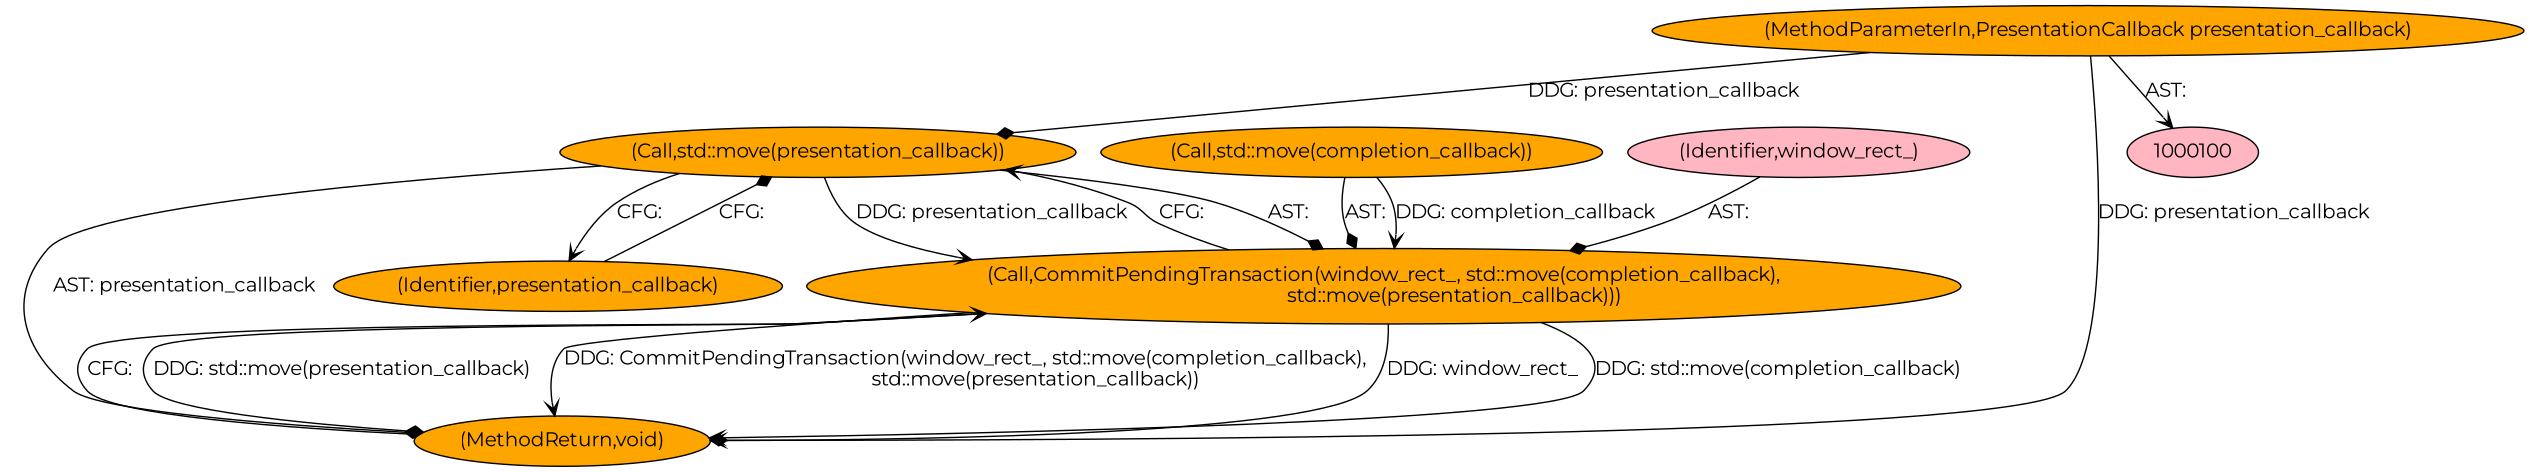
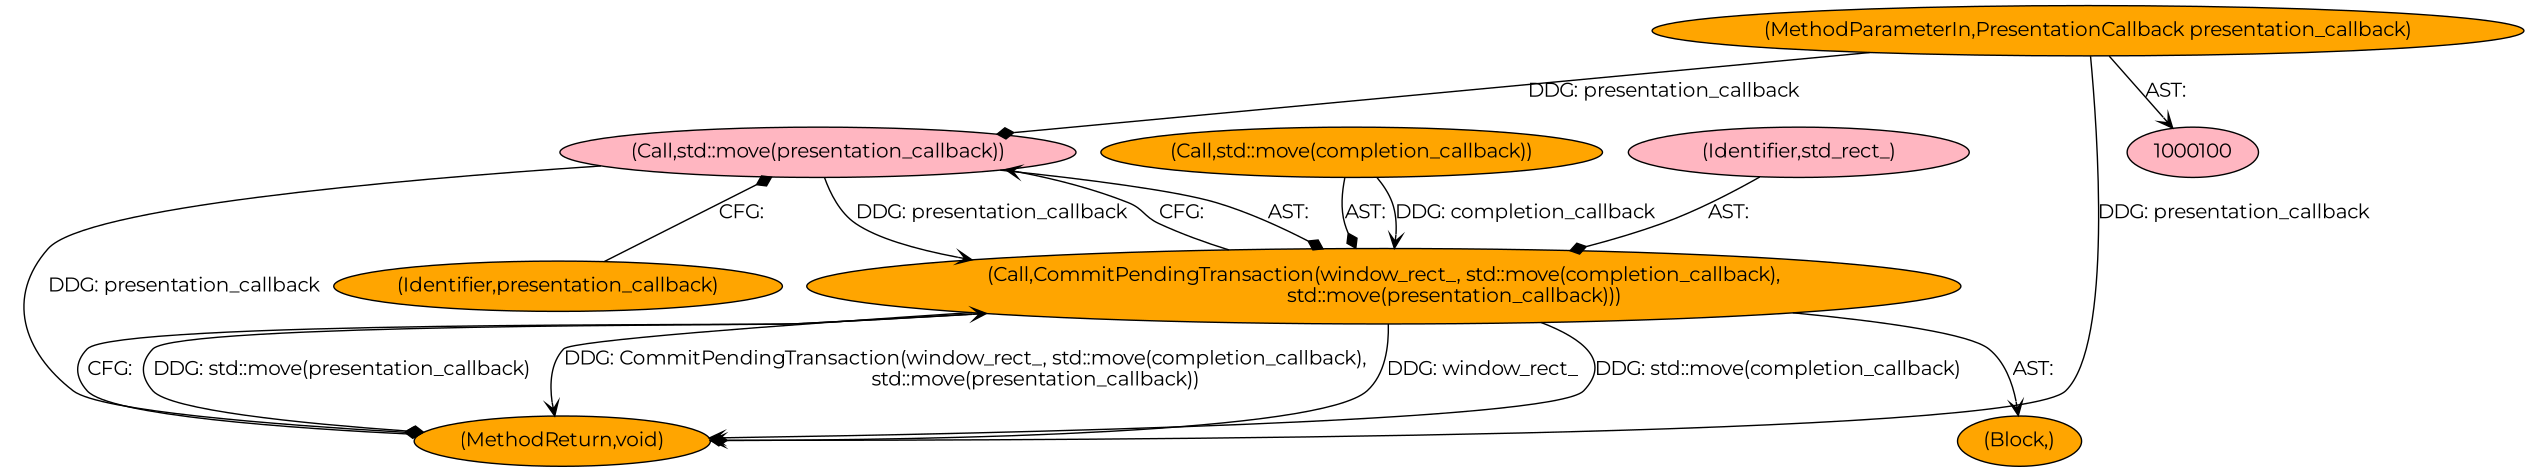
(818, 152) -> (818, 152)
(1799, 152) -> (1799, 152)
(620, 201) -> none
(184, 286) -> (184, 286)
none -> (2020, 441)
